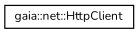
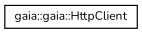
(69, 17) -> (71, 17)
